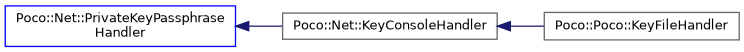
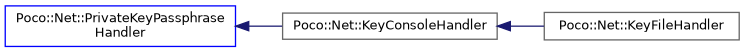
(642, 26) -> (642, 26)
